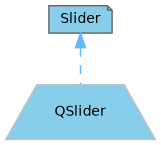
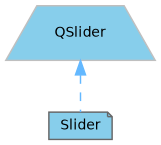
(80, 66) -> (80, 94)
